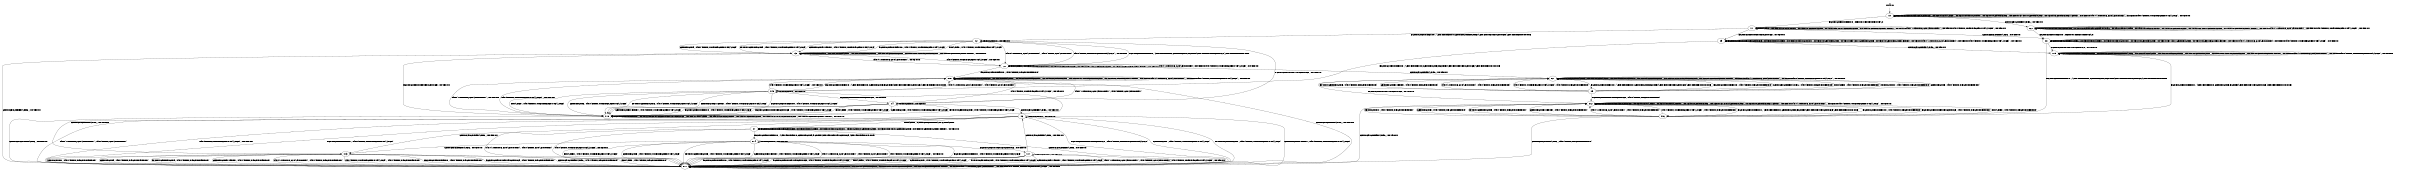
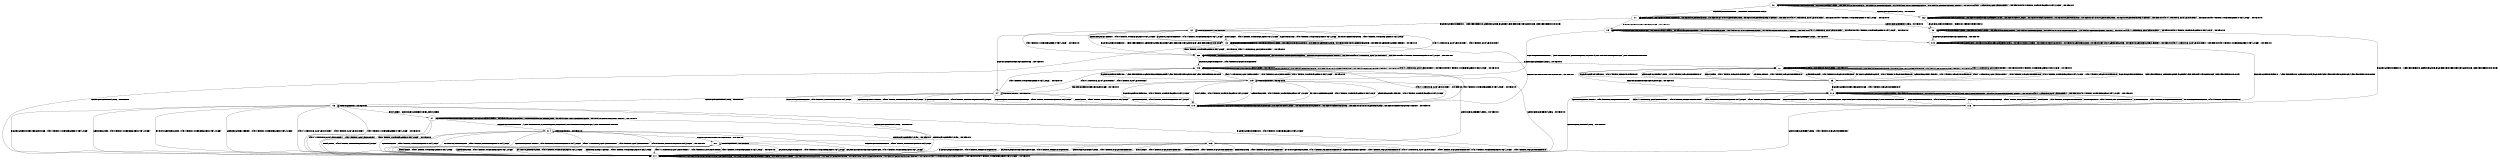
(1890, 5) -> none
(684, 127) -> none
(29, 161) -> none
